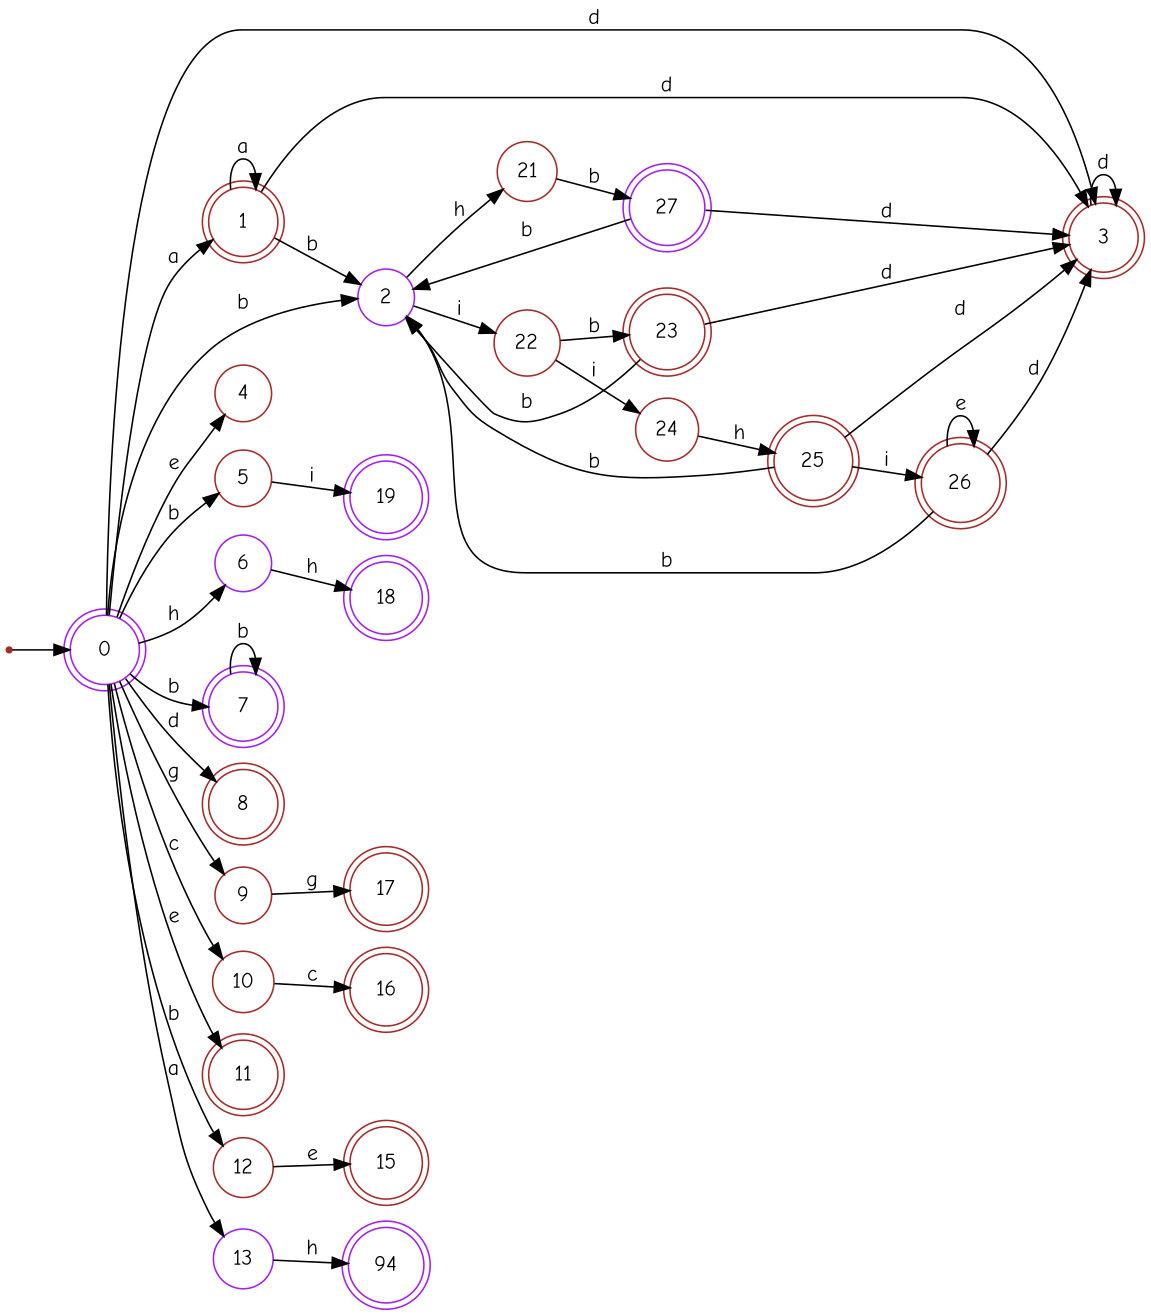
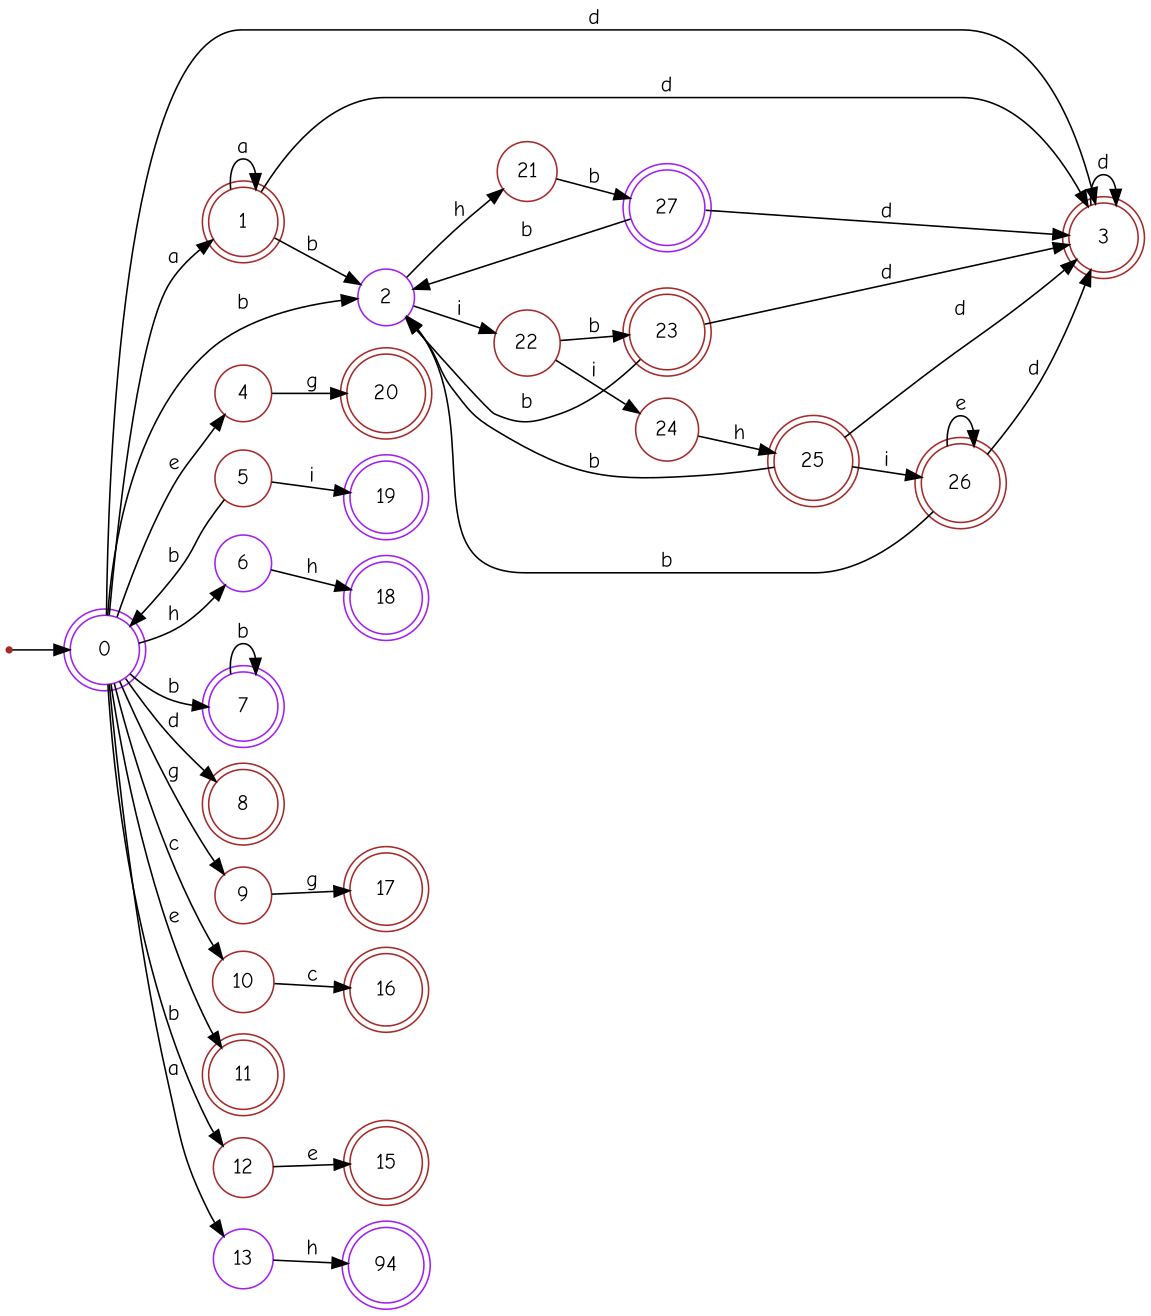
none -> (386, 393)
(155, 555) -> (186, 559)
